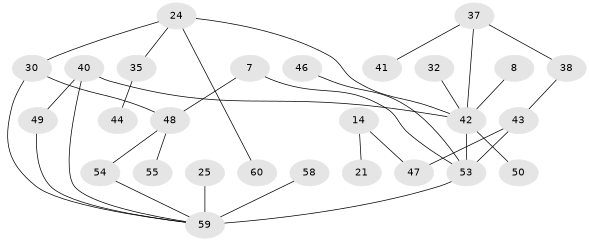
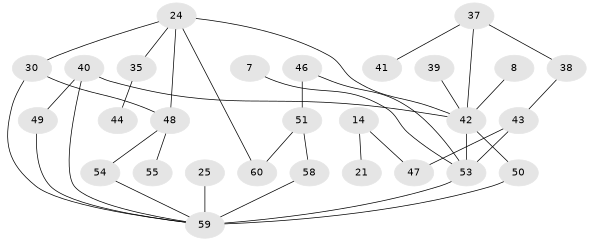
(434, 68) -> (434, 68)
(210, 94) -> (173, 68)
none -> (302, 121)
none -> (366, 212)
